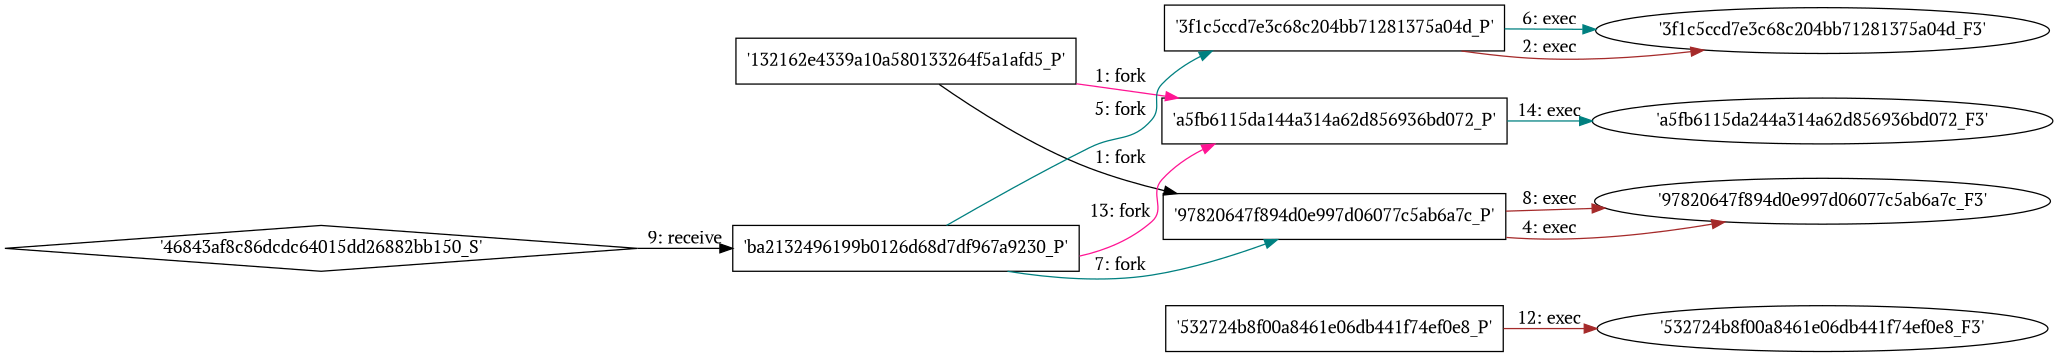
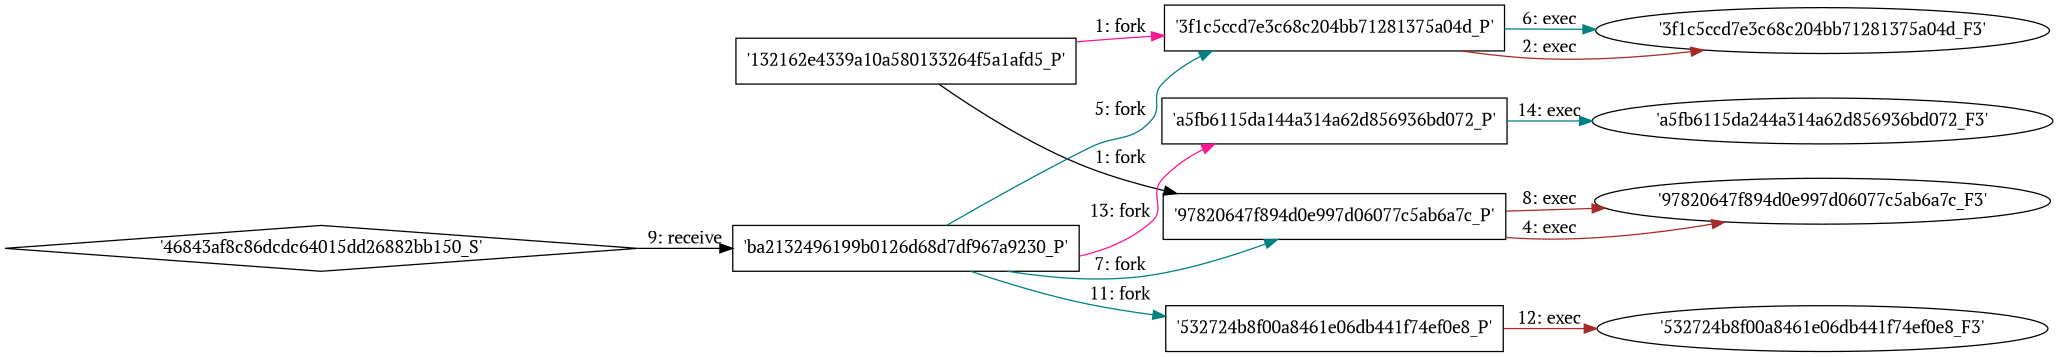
(1121, 90) -> (1114, 39)
none -> (1061, 298)
